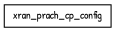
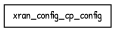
(58, 16) -> (58, 16)
